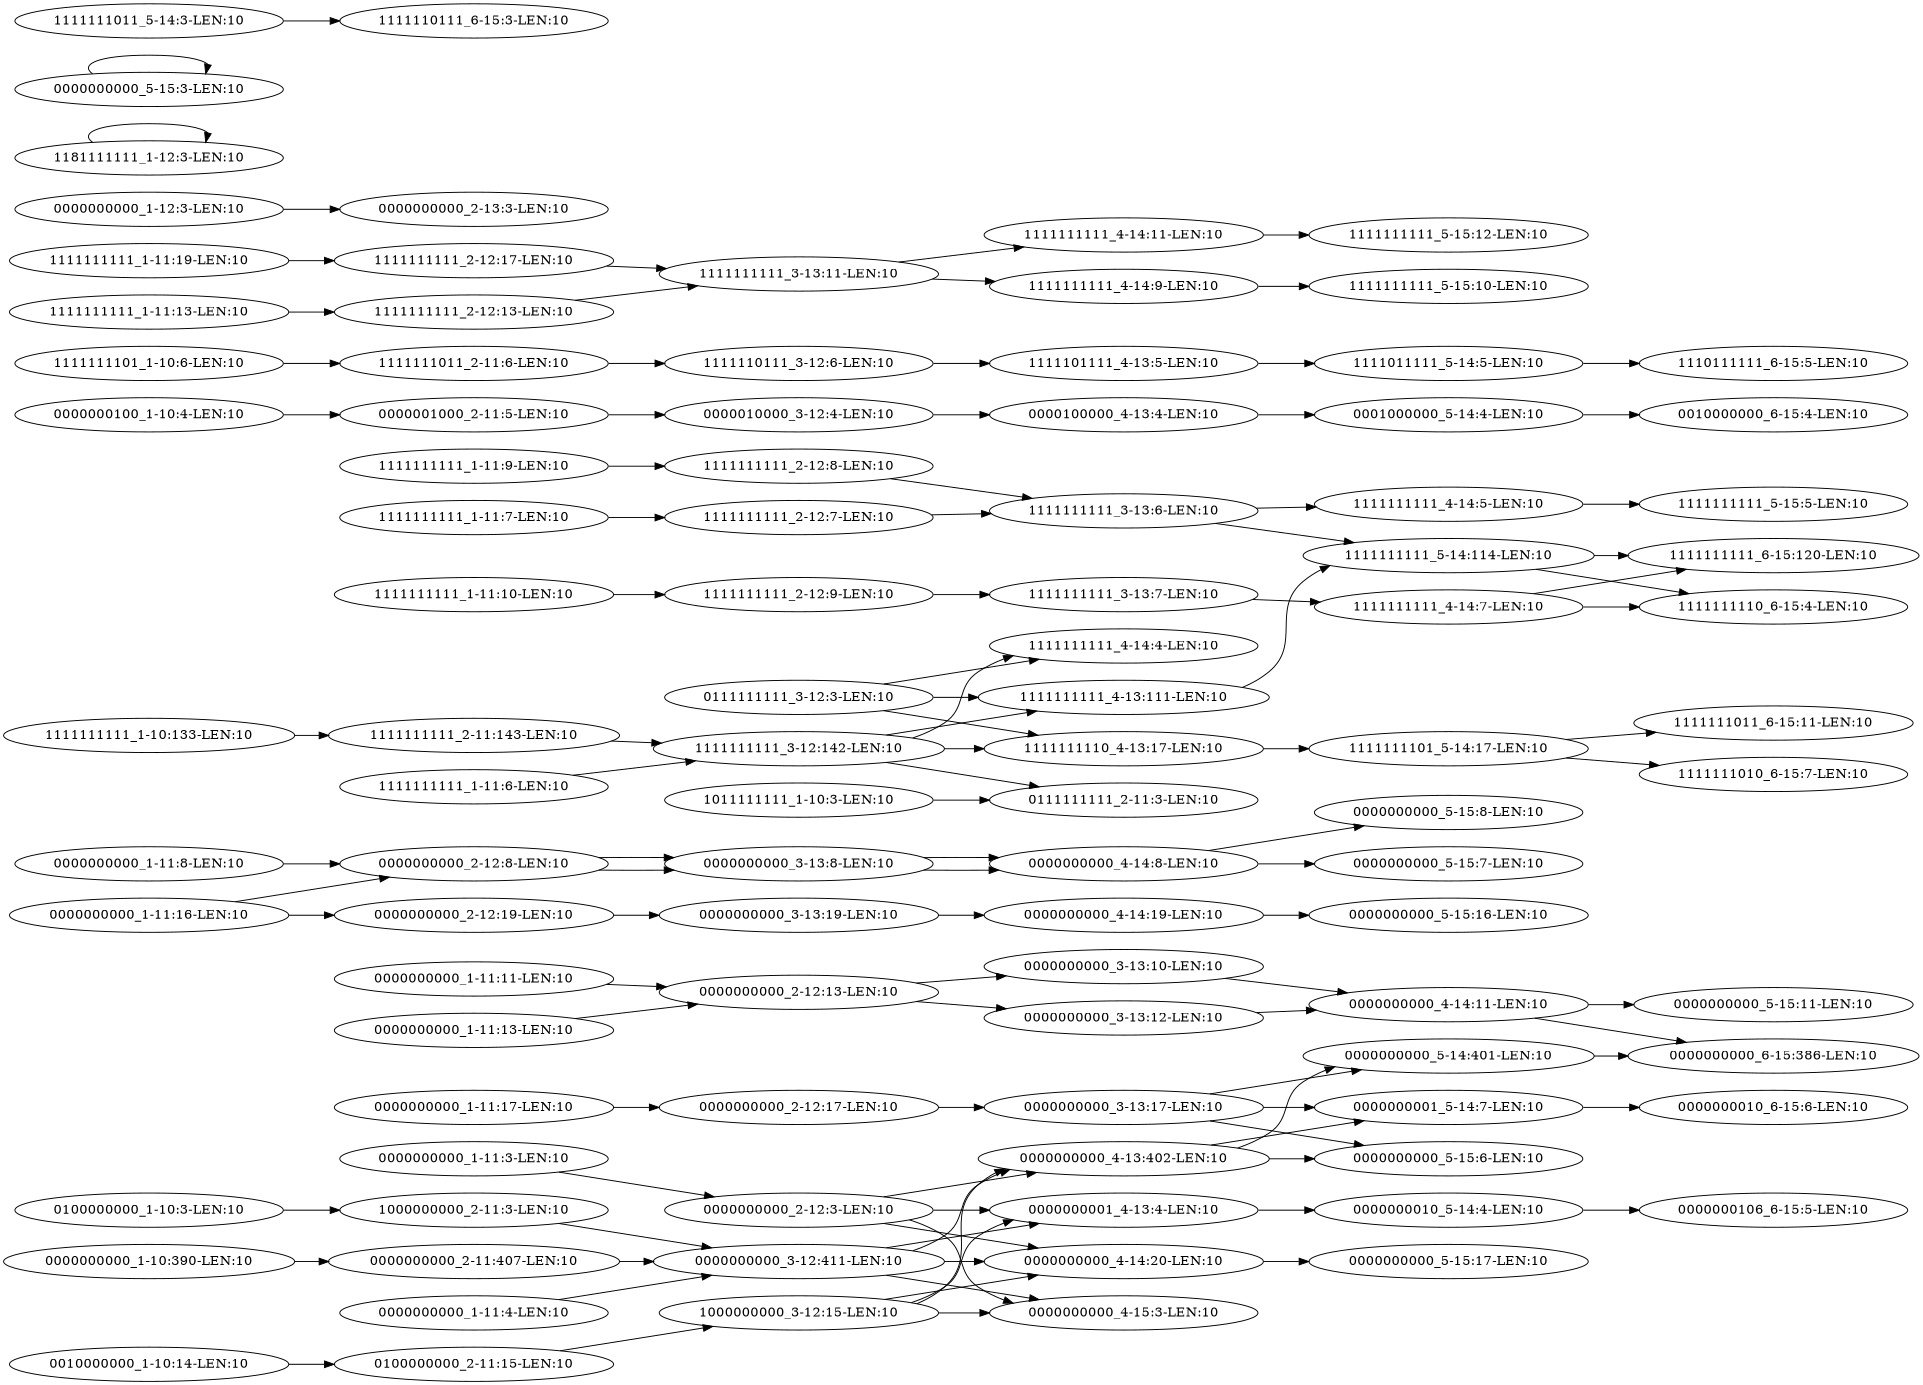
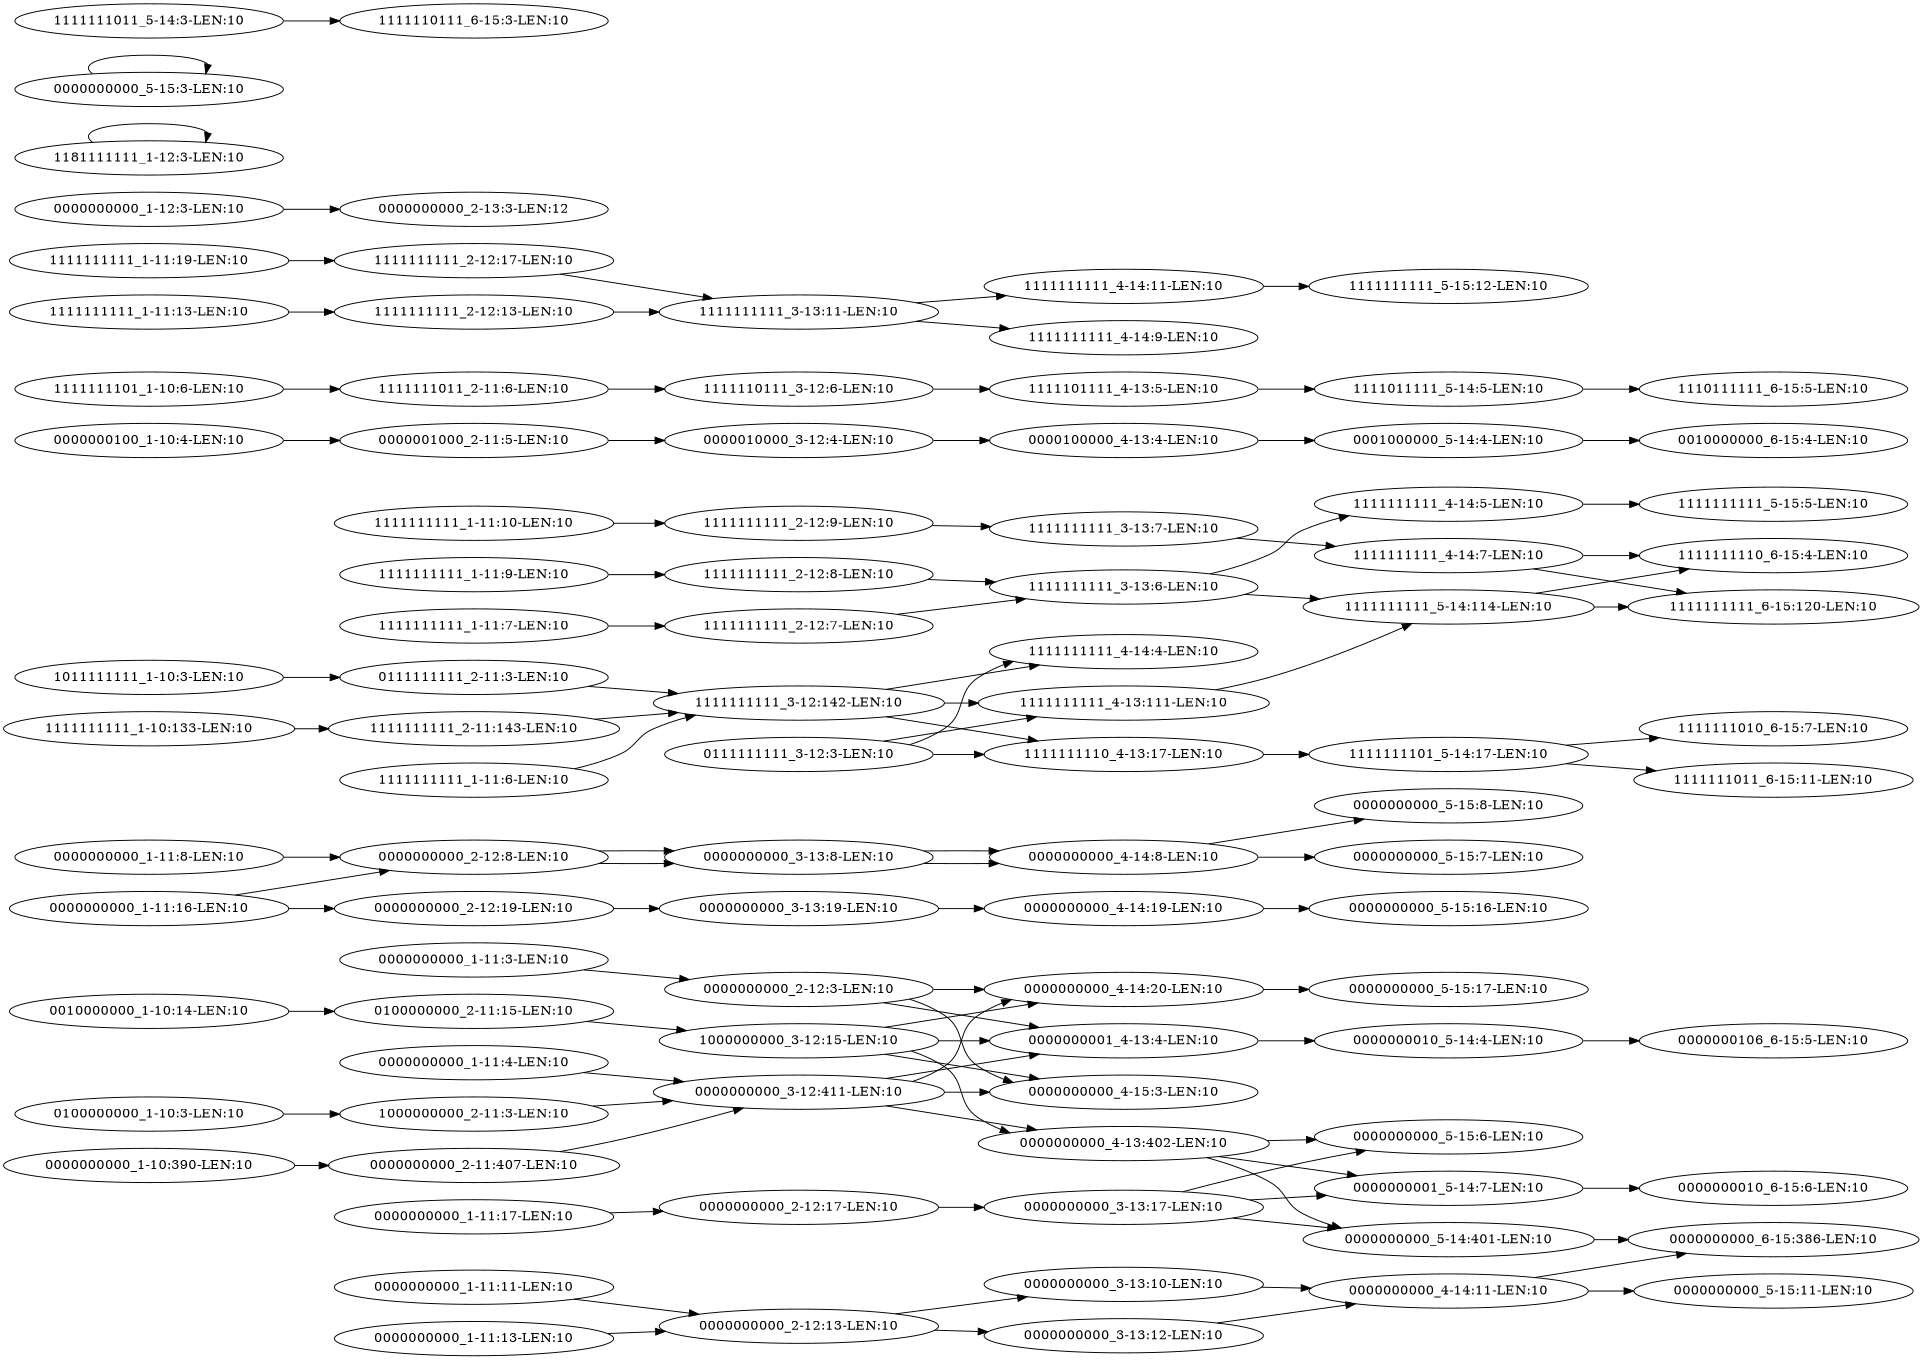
(474, 209) -> (474, 209)
(1449, 286) -> none
(958, 774) -> (628, 690)
(955, 1185) -> none
